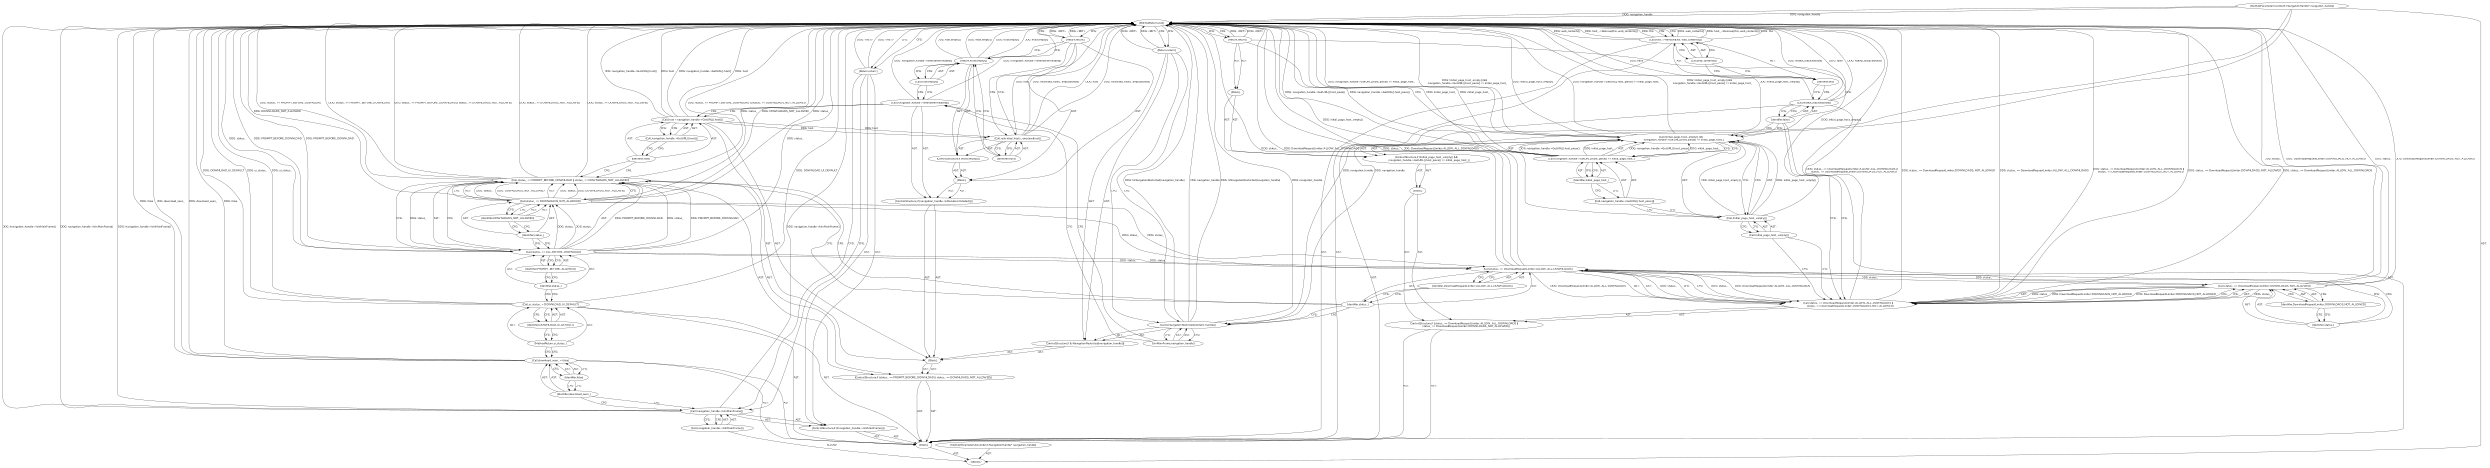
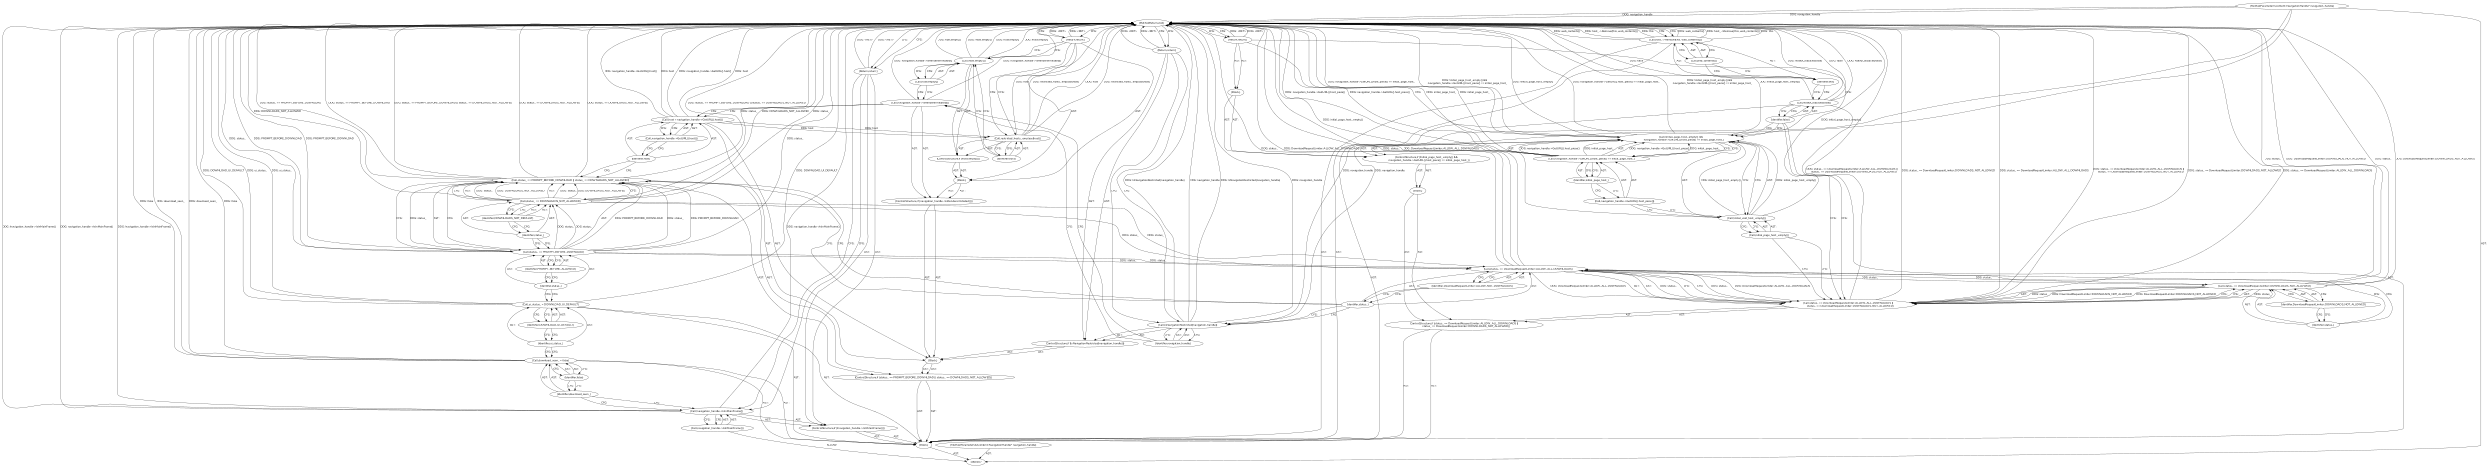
(974, 61) -> (974, 61)
(508, 218) -> (508, 218)
(1747, 218) -> (1747, 218)
(554, 252) -> (554, 252)
(1472, 286) -> (1472, 286)
(1188, 325) -> (1188, 325)
(551, 344) -> (551, 344)
(1173, 344) -> (1173, 344)
